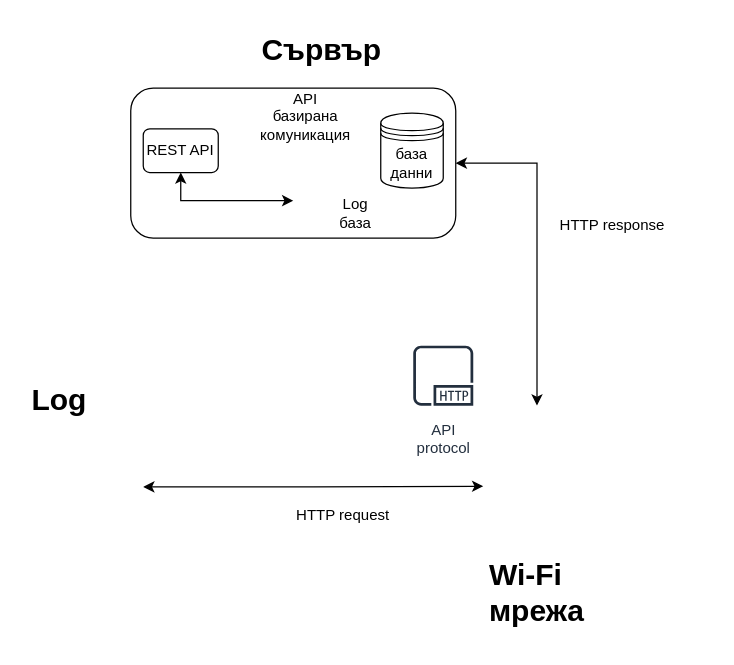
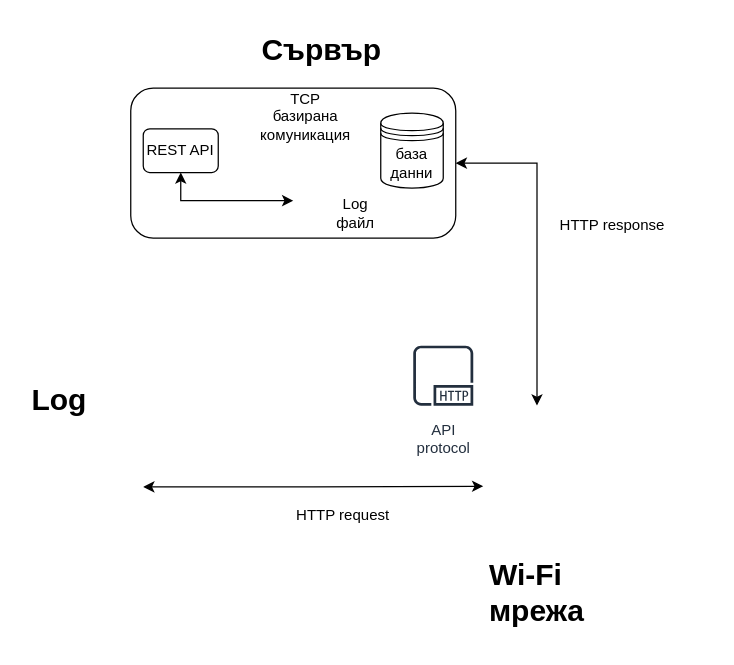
(306, 117) -> (306, 117)
(356, 213) -> (356, 213)
